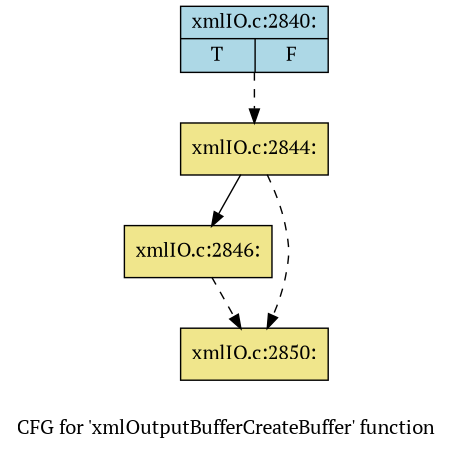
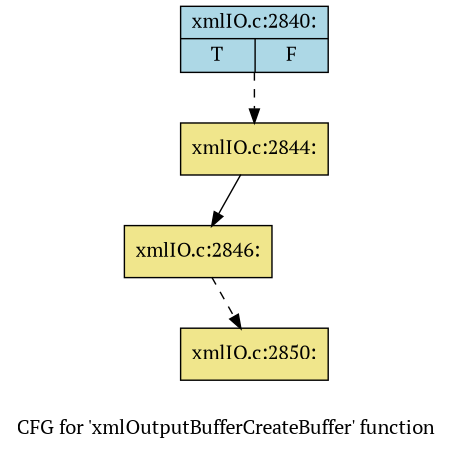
(288, 244) -> none
